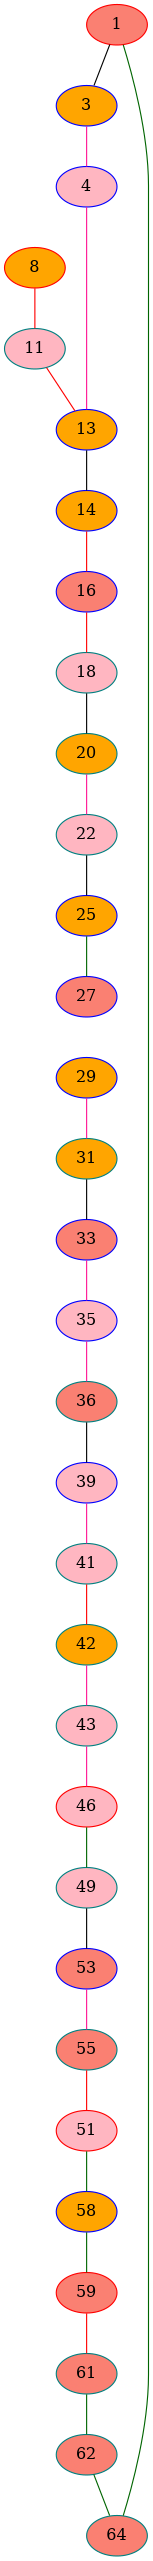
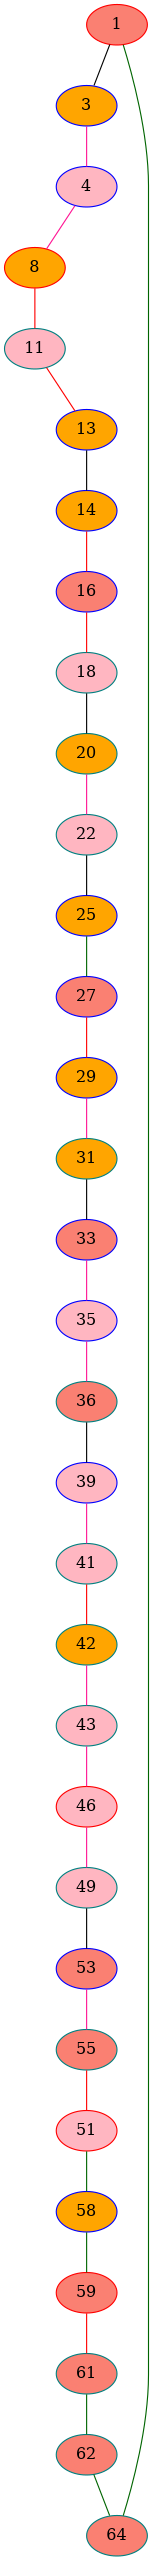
(87, 308) -> (61, 227)
none -> (87, 1037)
(87, 1847) -> (87, 1847)
